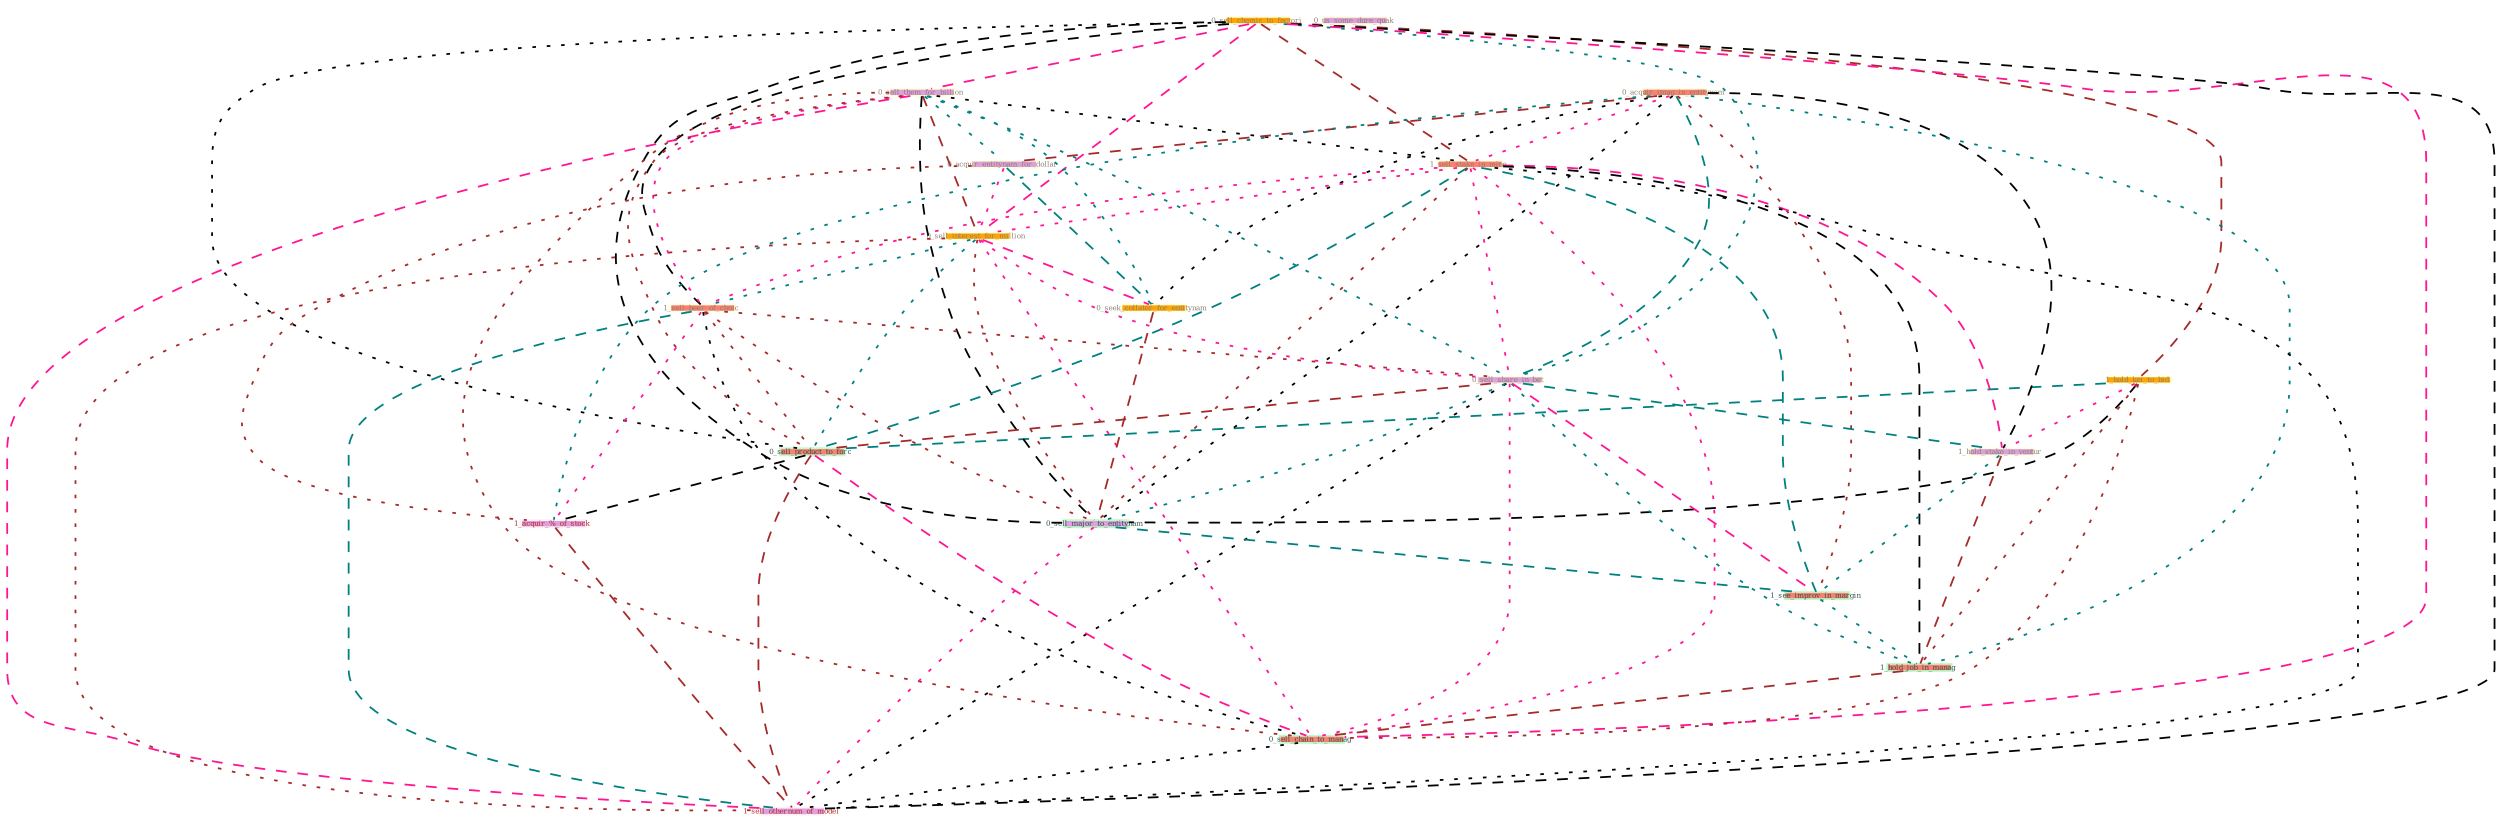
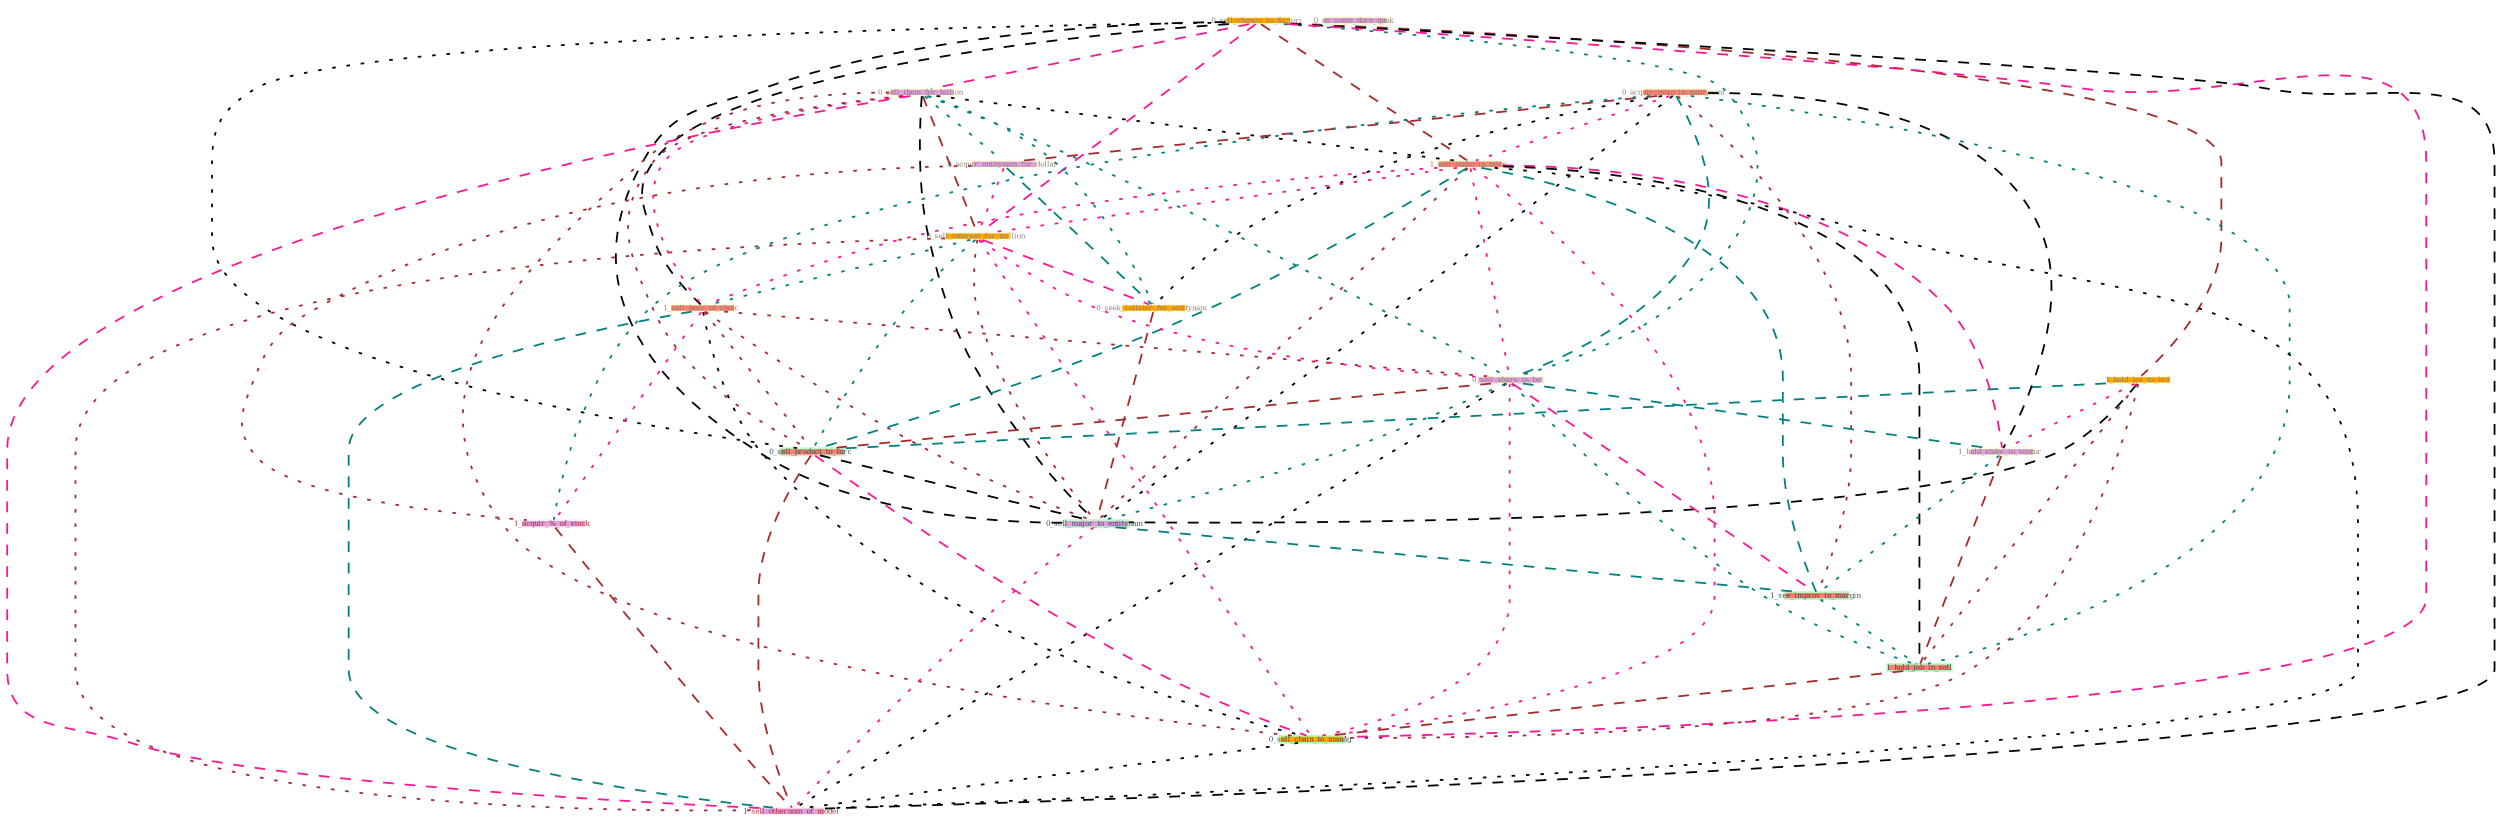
(683, 488) -> (954, 488)
(1919, 667) -> (1919, 667)
(1312, 739) -> (1312, 739)
